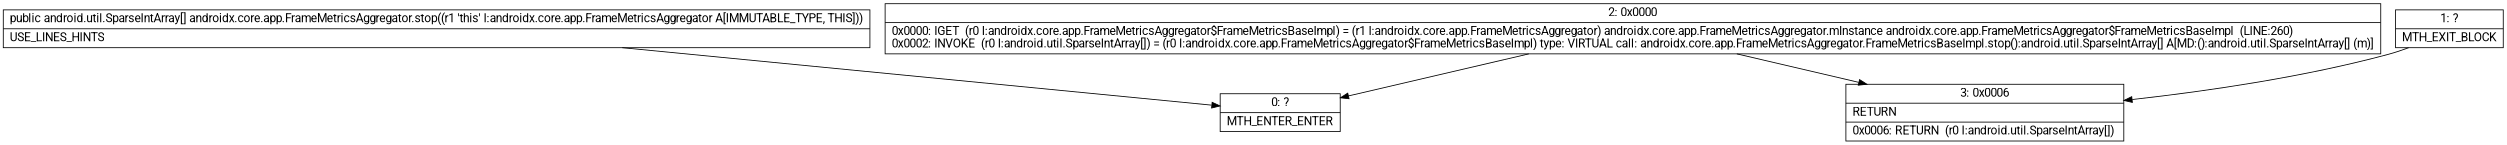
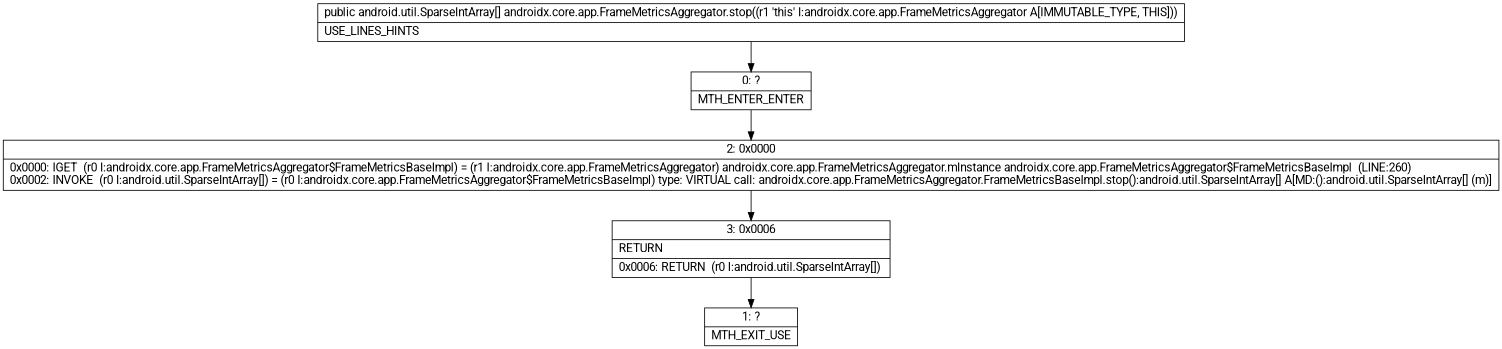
(2449, 38) -> (751, 336)
(1439, 75) -> (751, 121)
(2272, 80) -> (751, 289)
